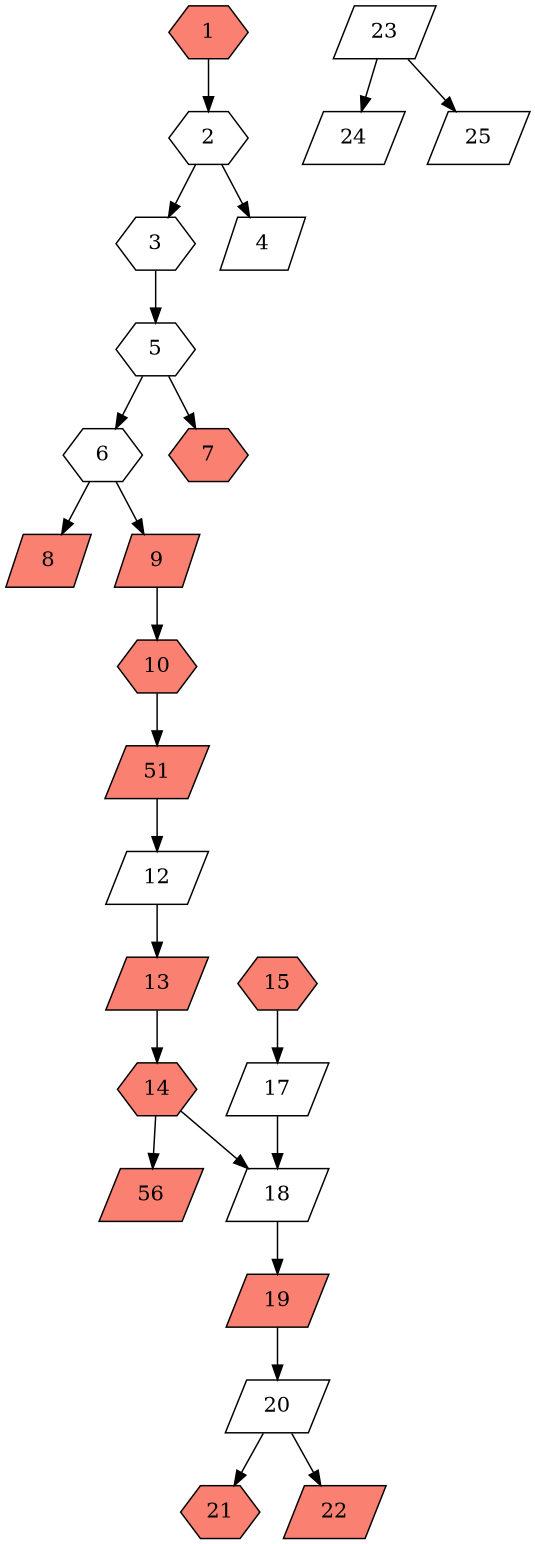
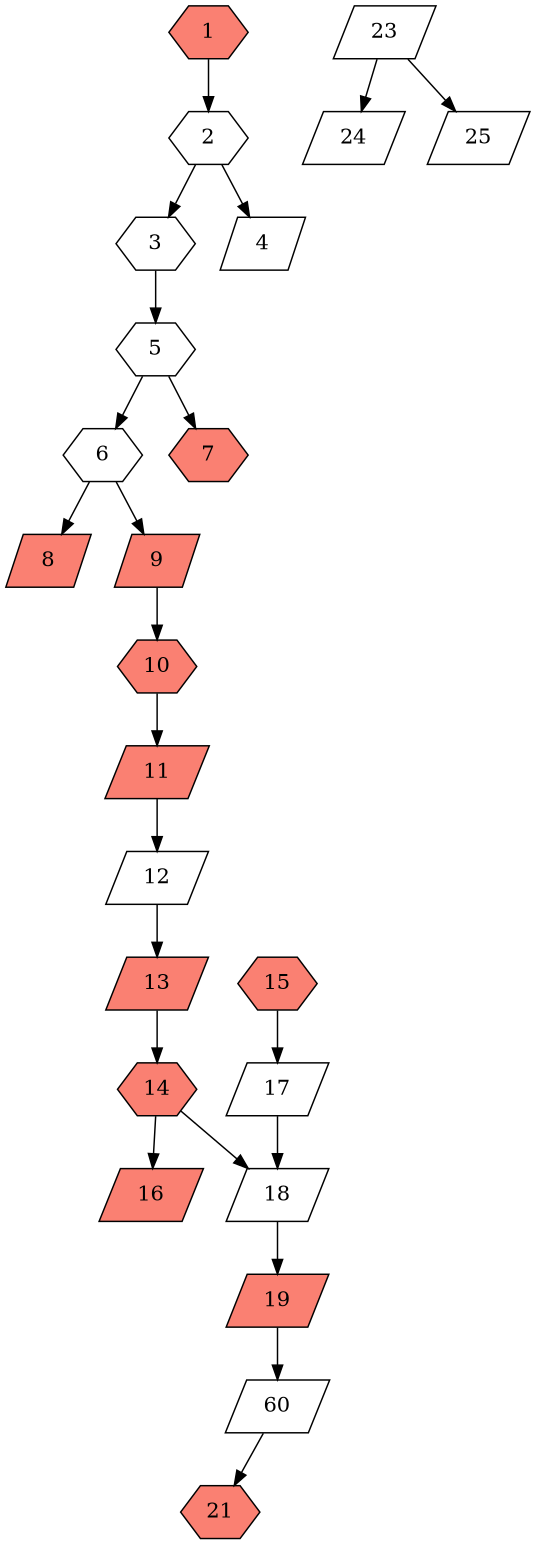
(157, 772) -> (157, 772)
(151, 1195) -> (151, 1195)
(278, 1406) -> (278, 1406)
(335, 1512) -> none
